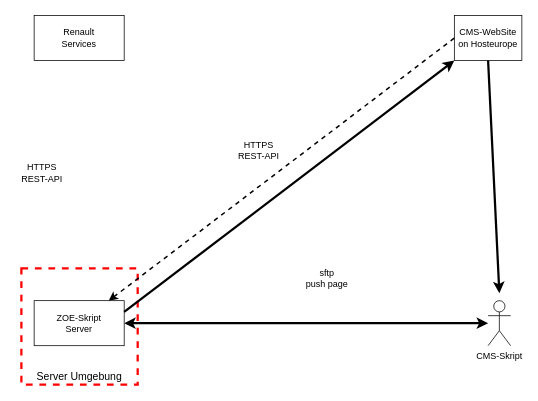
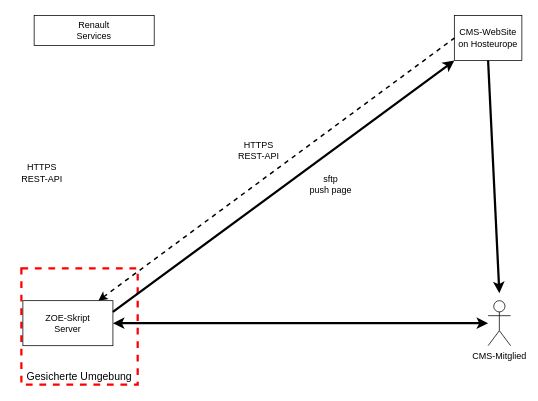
(79, 38) -> (94, 30)
(327, 278) -> (330, 184)
(79, 323) -> (68, 323)
(500, 356) -> (500, 356)
(80, 376) -> (80, 376)
